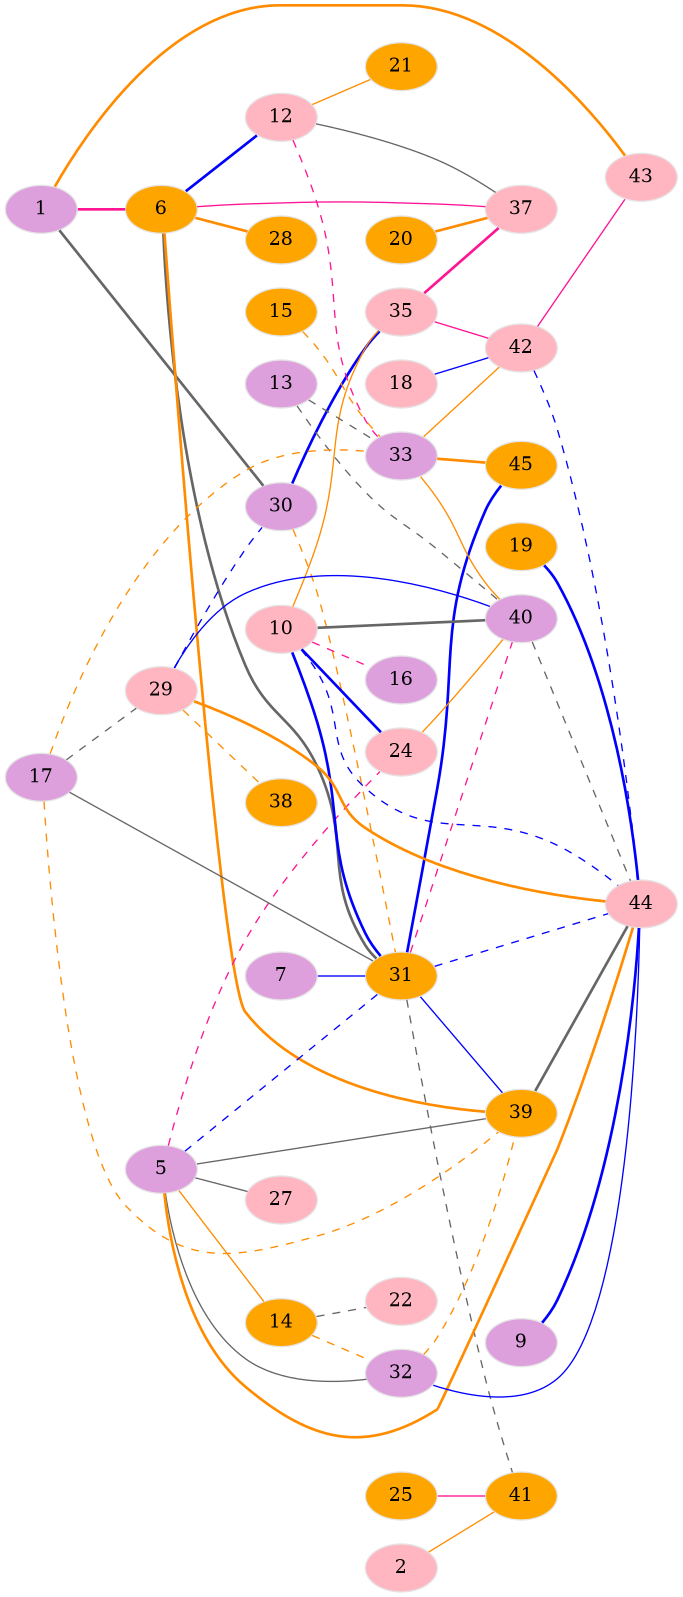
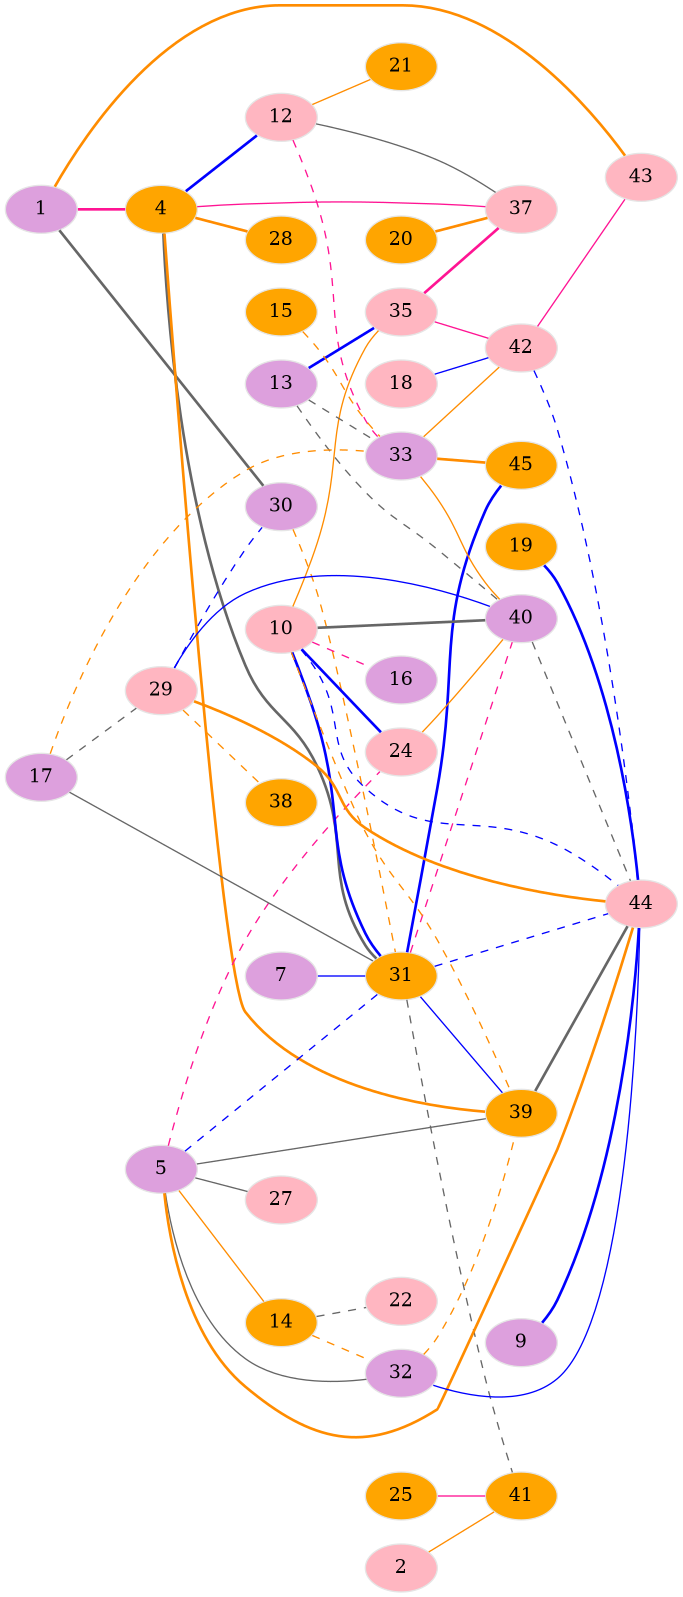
(161, 209) -> (161, 209)
(333, 400) -> (348, 344)
(126, 1206) -> (393, 876)
